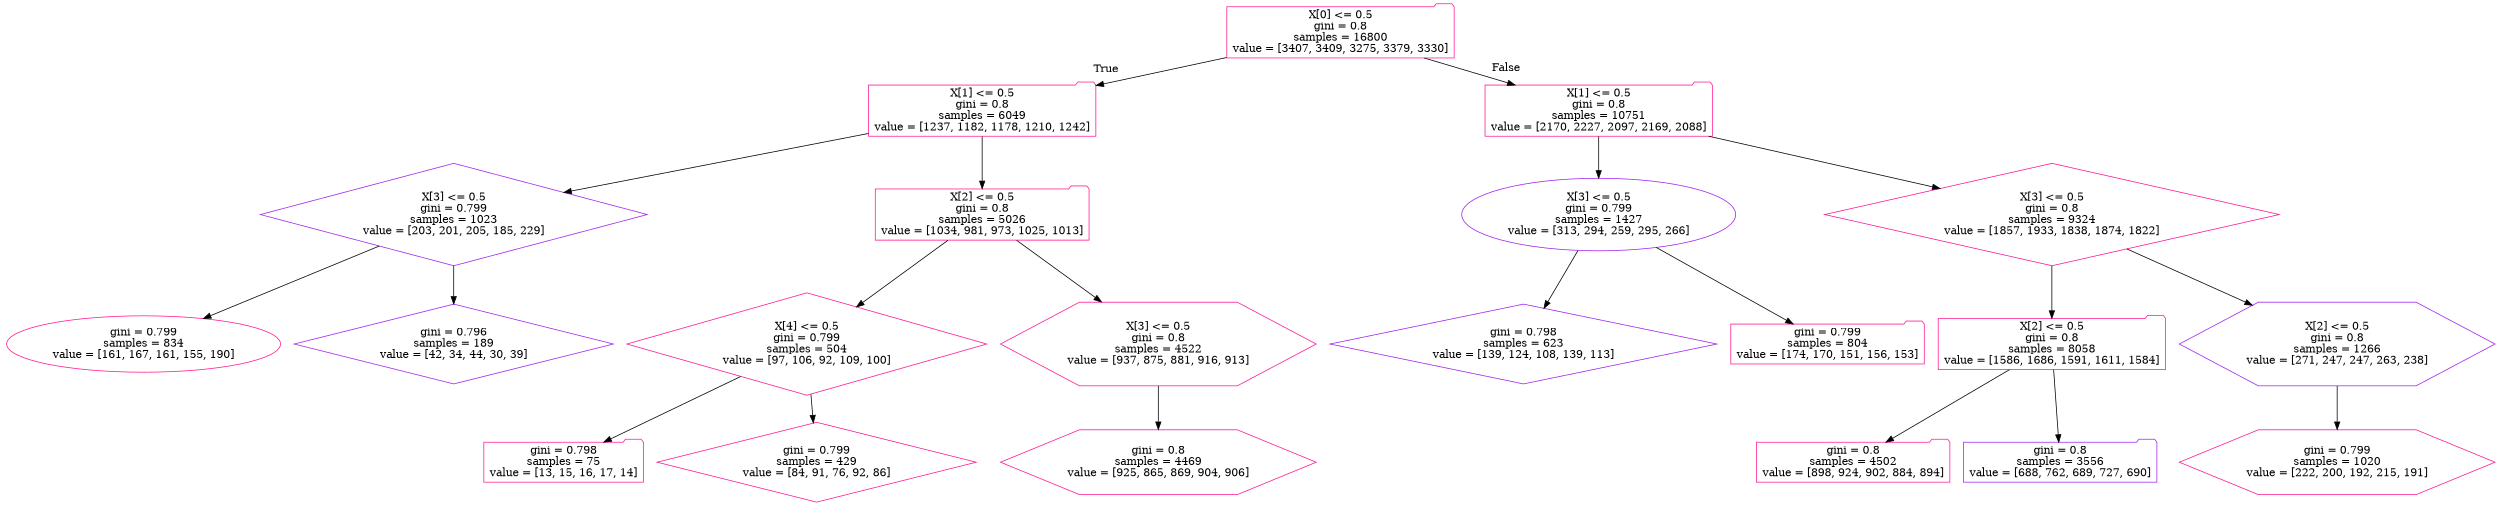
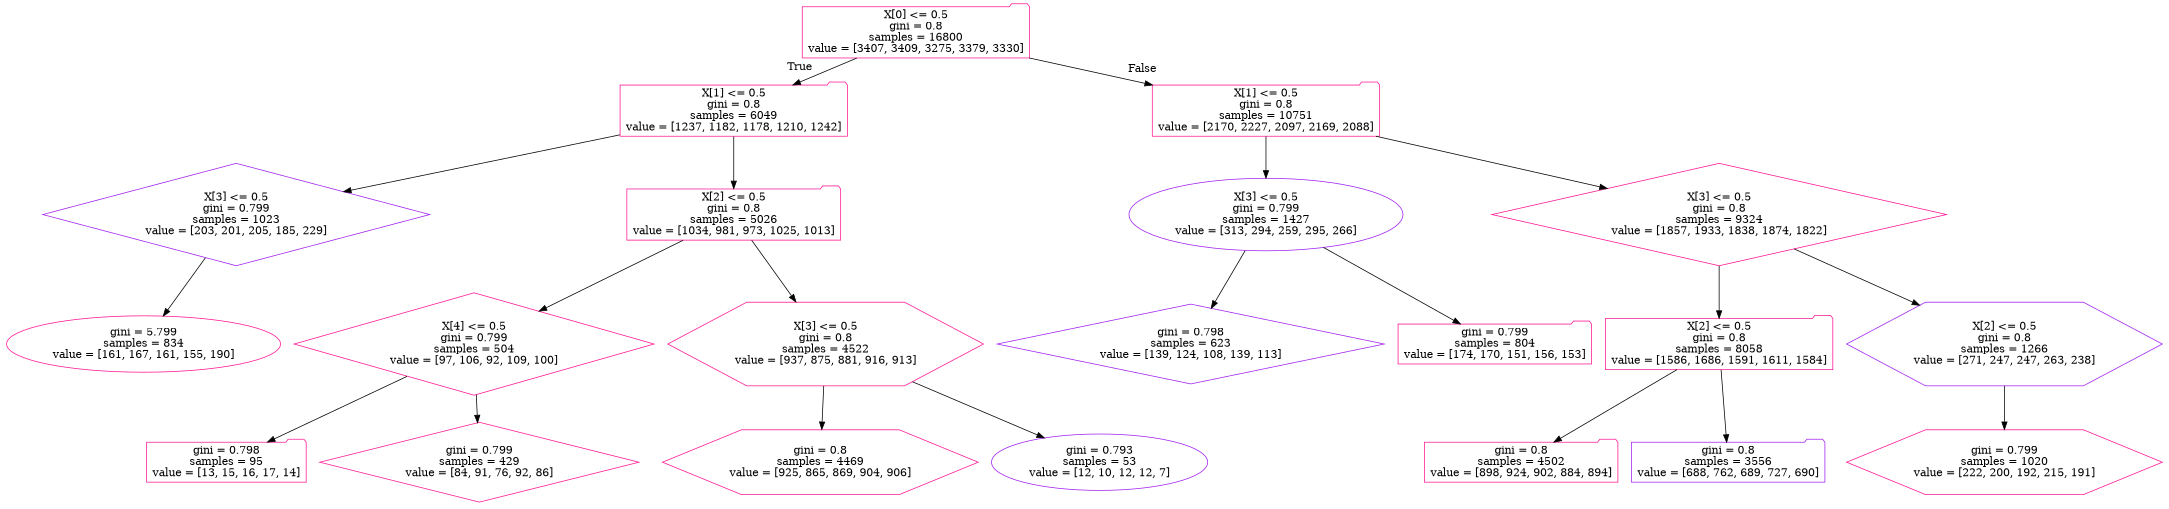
(144, 344) -> (144, 344)
(454, 344) -> none
(564, 462) -> (226, 462)
none -> (1100, 462)
